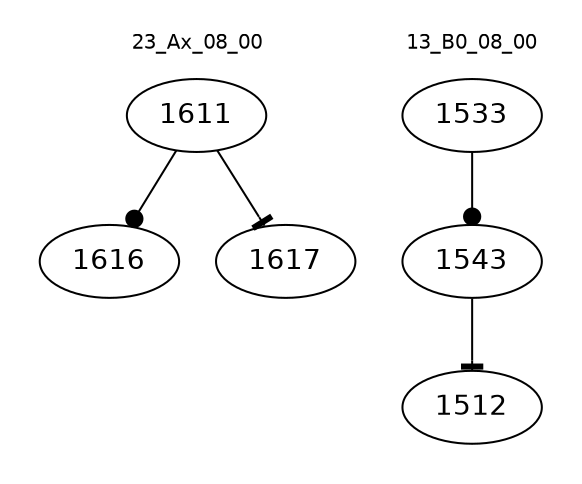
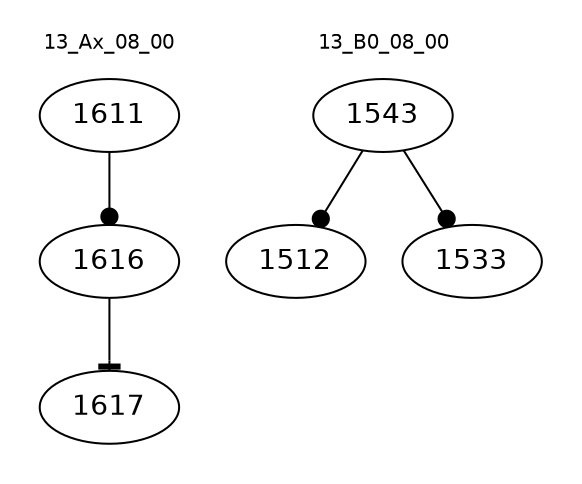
(198, 44) -> (109, 44)
(472, 181) -> (423, 181)
(238, 184) -> (109, 329)
(472, 329) -> (344, 181)
